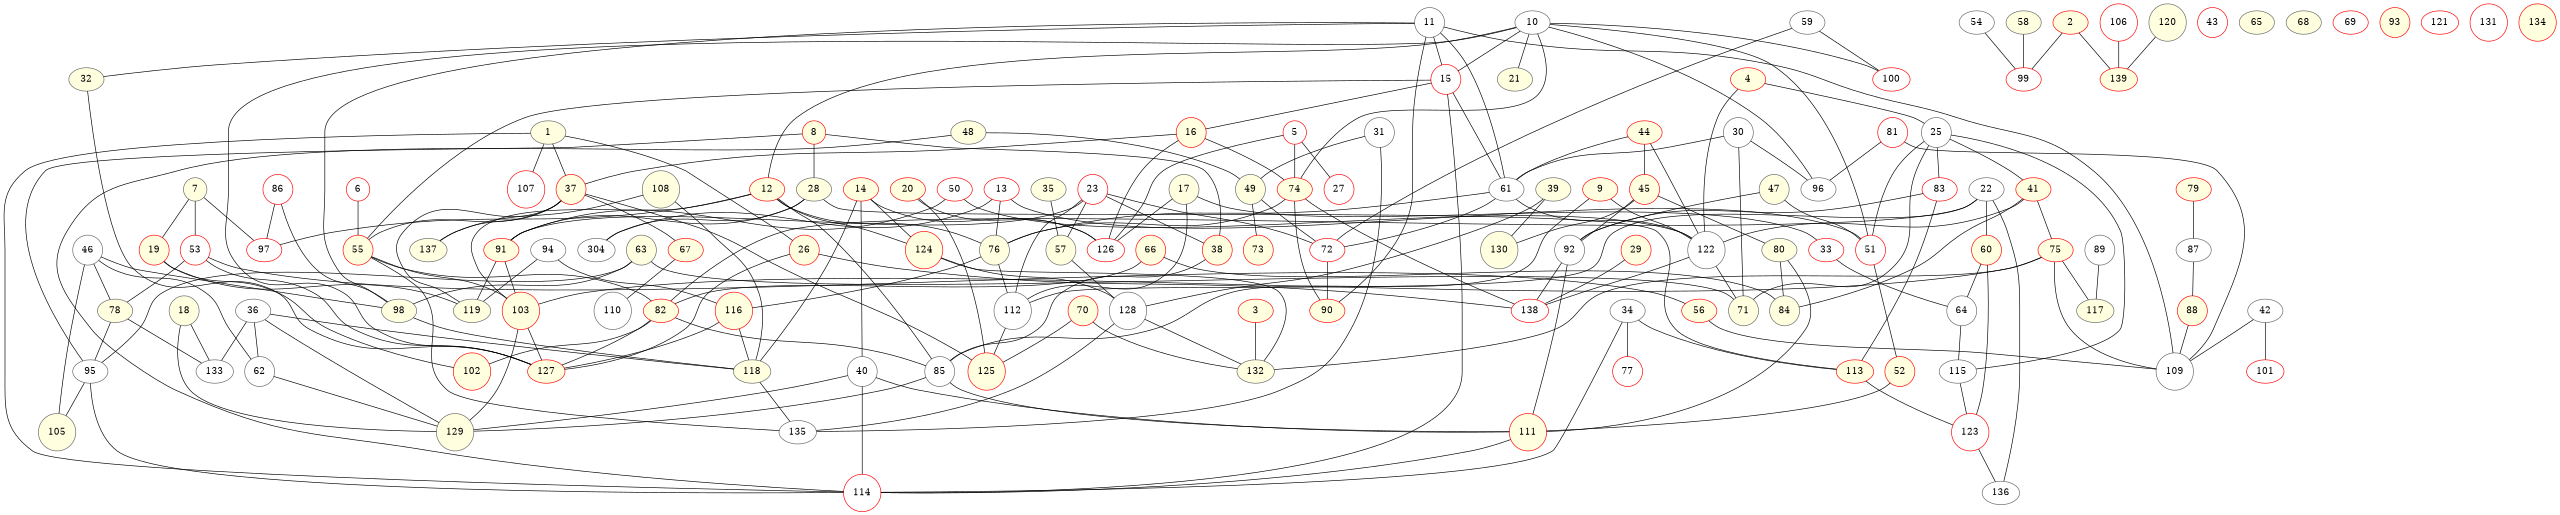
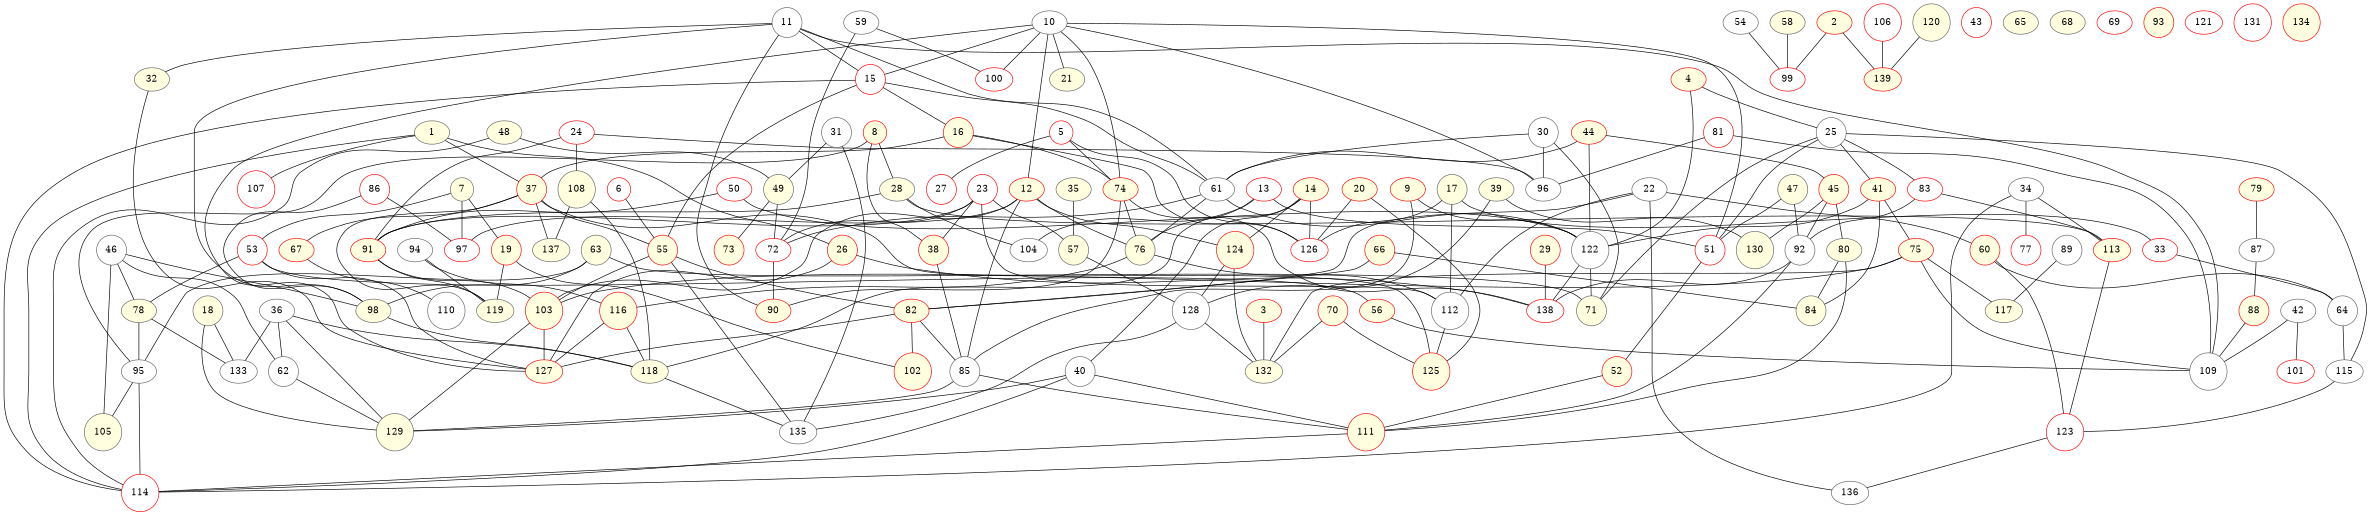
none -> (577, 133)
(596, 250) -> (1029, 250)
